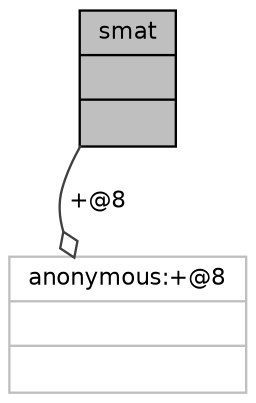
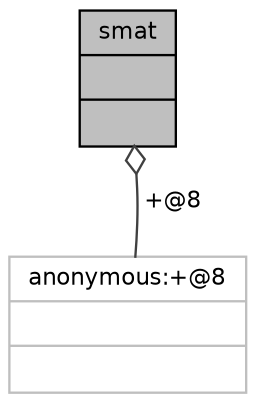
(63, 187) -> (137, 216)
